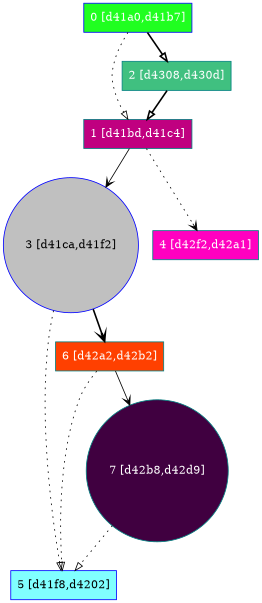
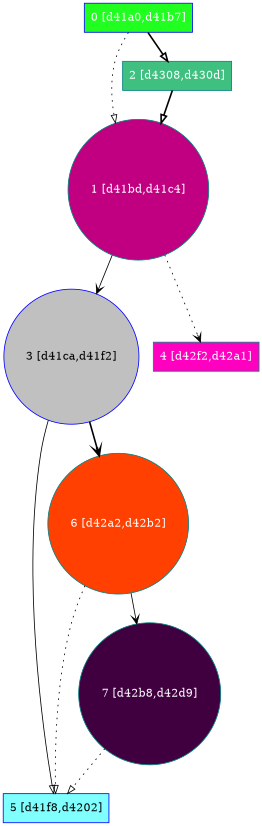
(138, 134) -> (138, 190)
(110, 356) -> (118, 524)
(46, 437) -> (34, 603)
